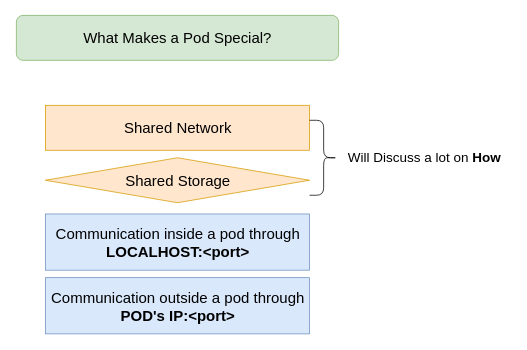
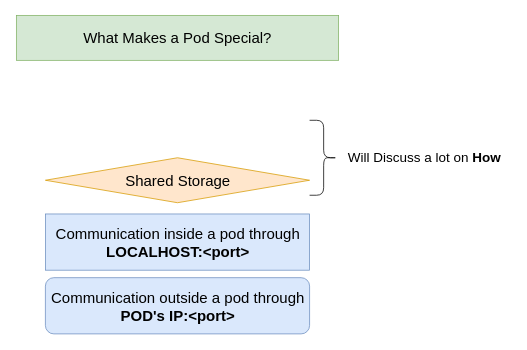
(177, 38) -> (177, 38)
(177, 128) -> none
(177, 306) -> (177, 306)
